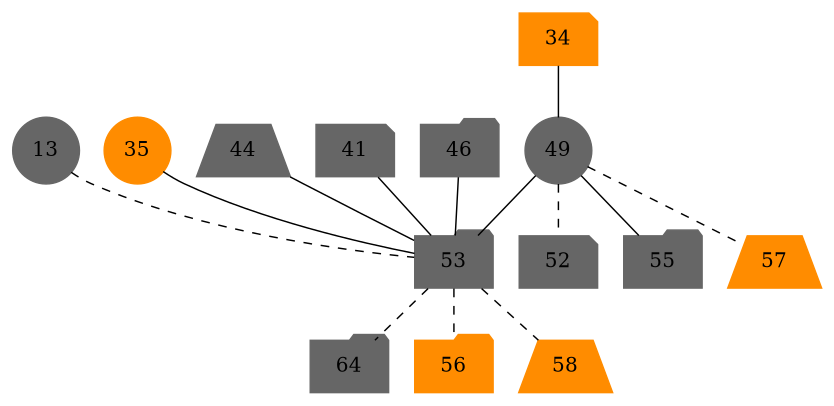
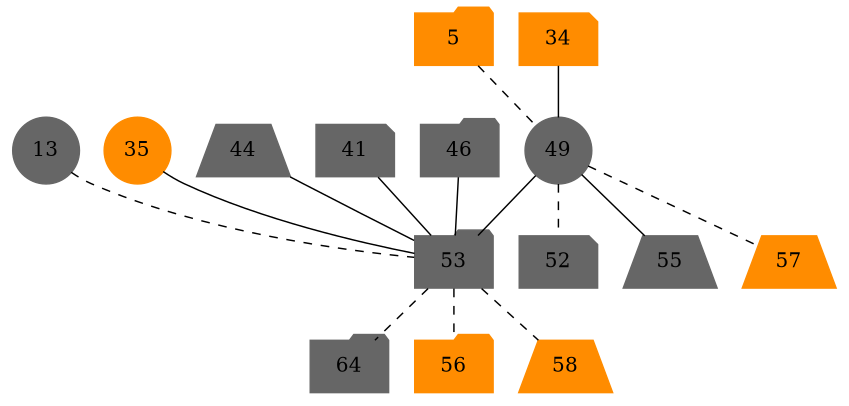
none -> (454, 39)
(663, 262) -> (670, 262)
